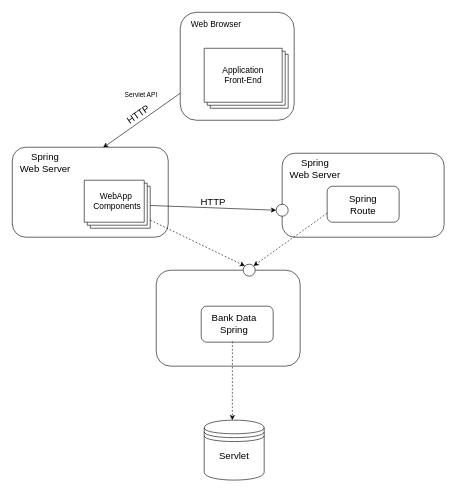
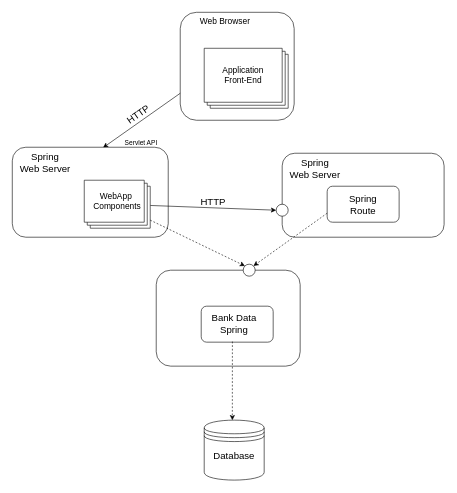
(216, 24) -> (225, 21)
(141, 93) -> (141, 141)
(234, 456) -> (234, 456)
